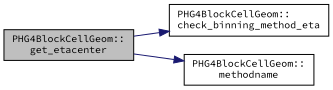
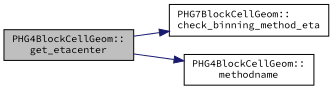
(249, 20) -> (249, 20)
